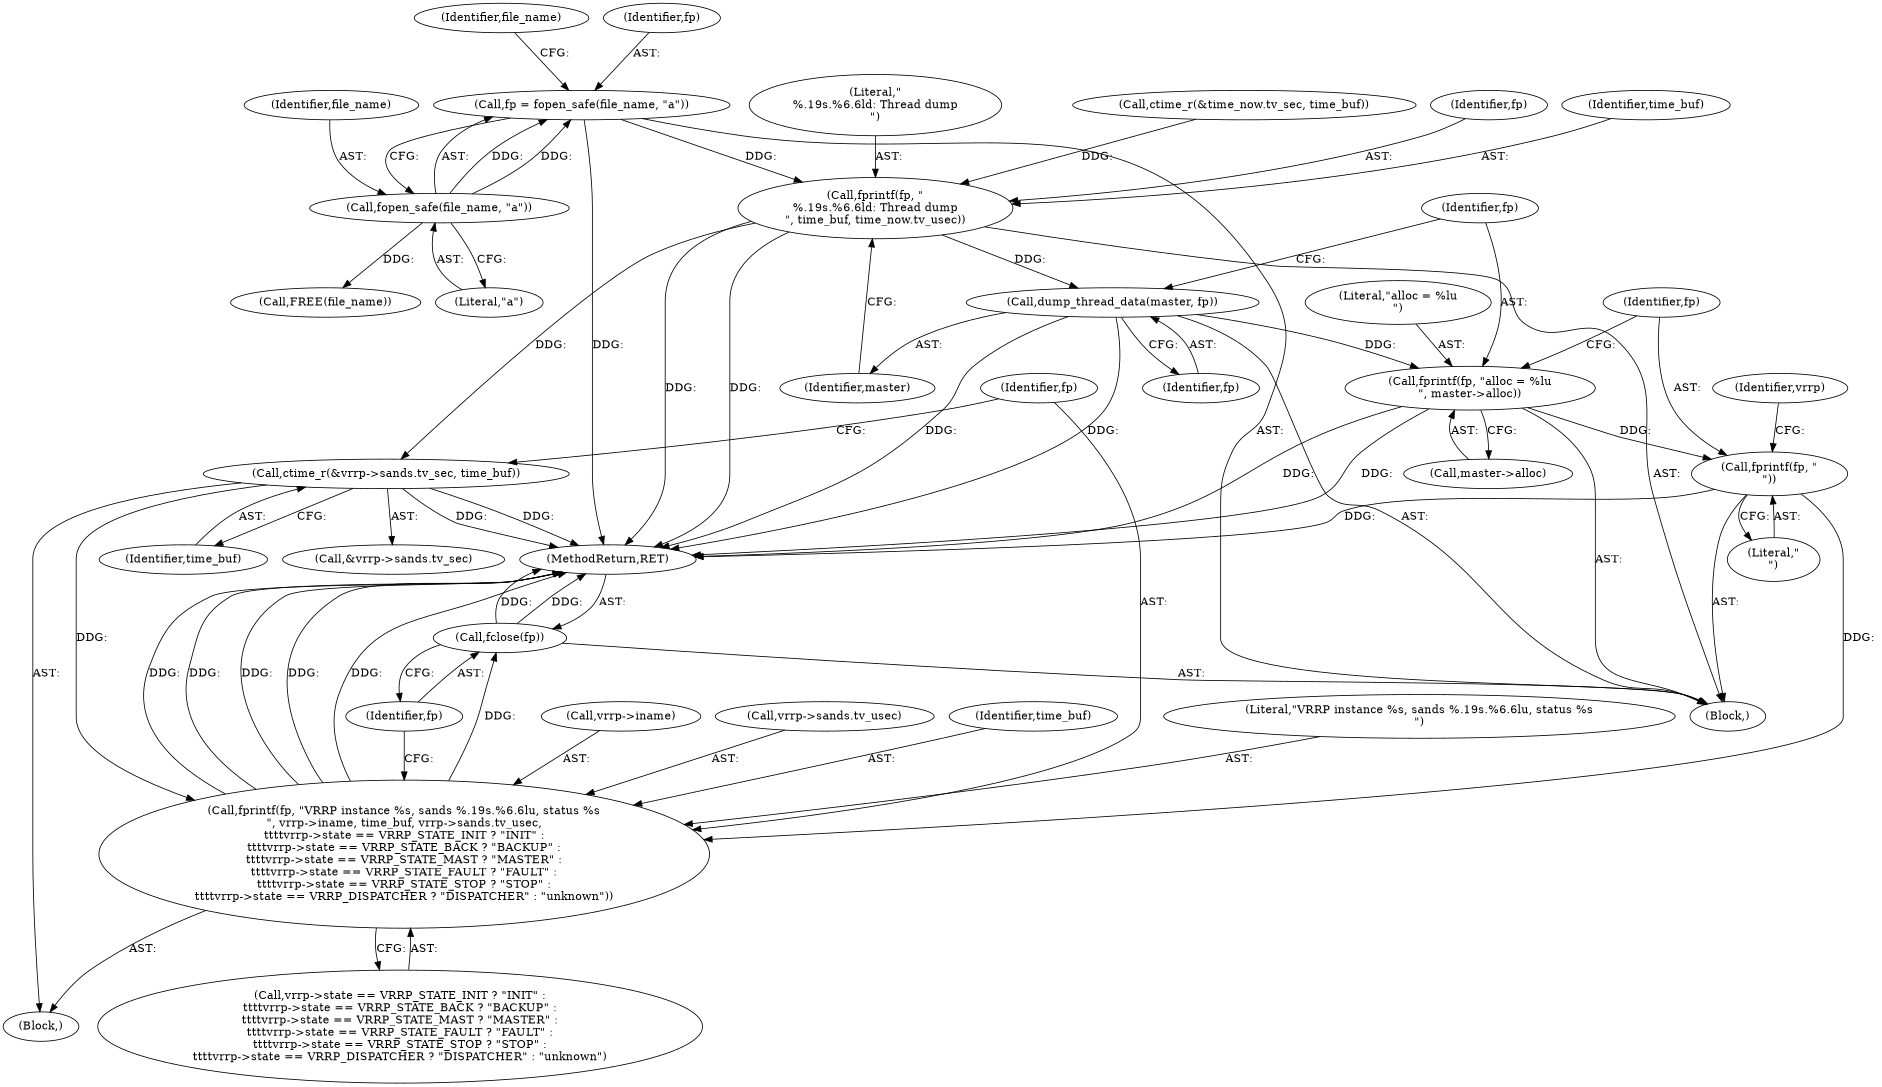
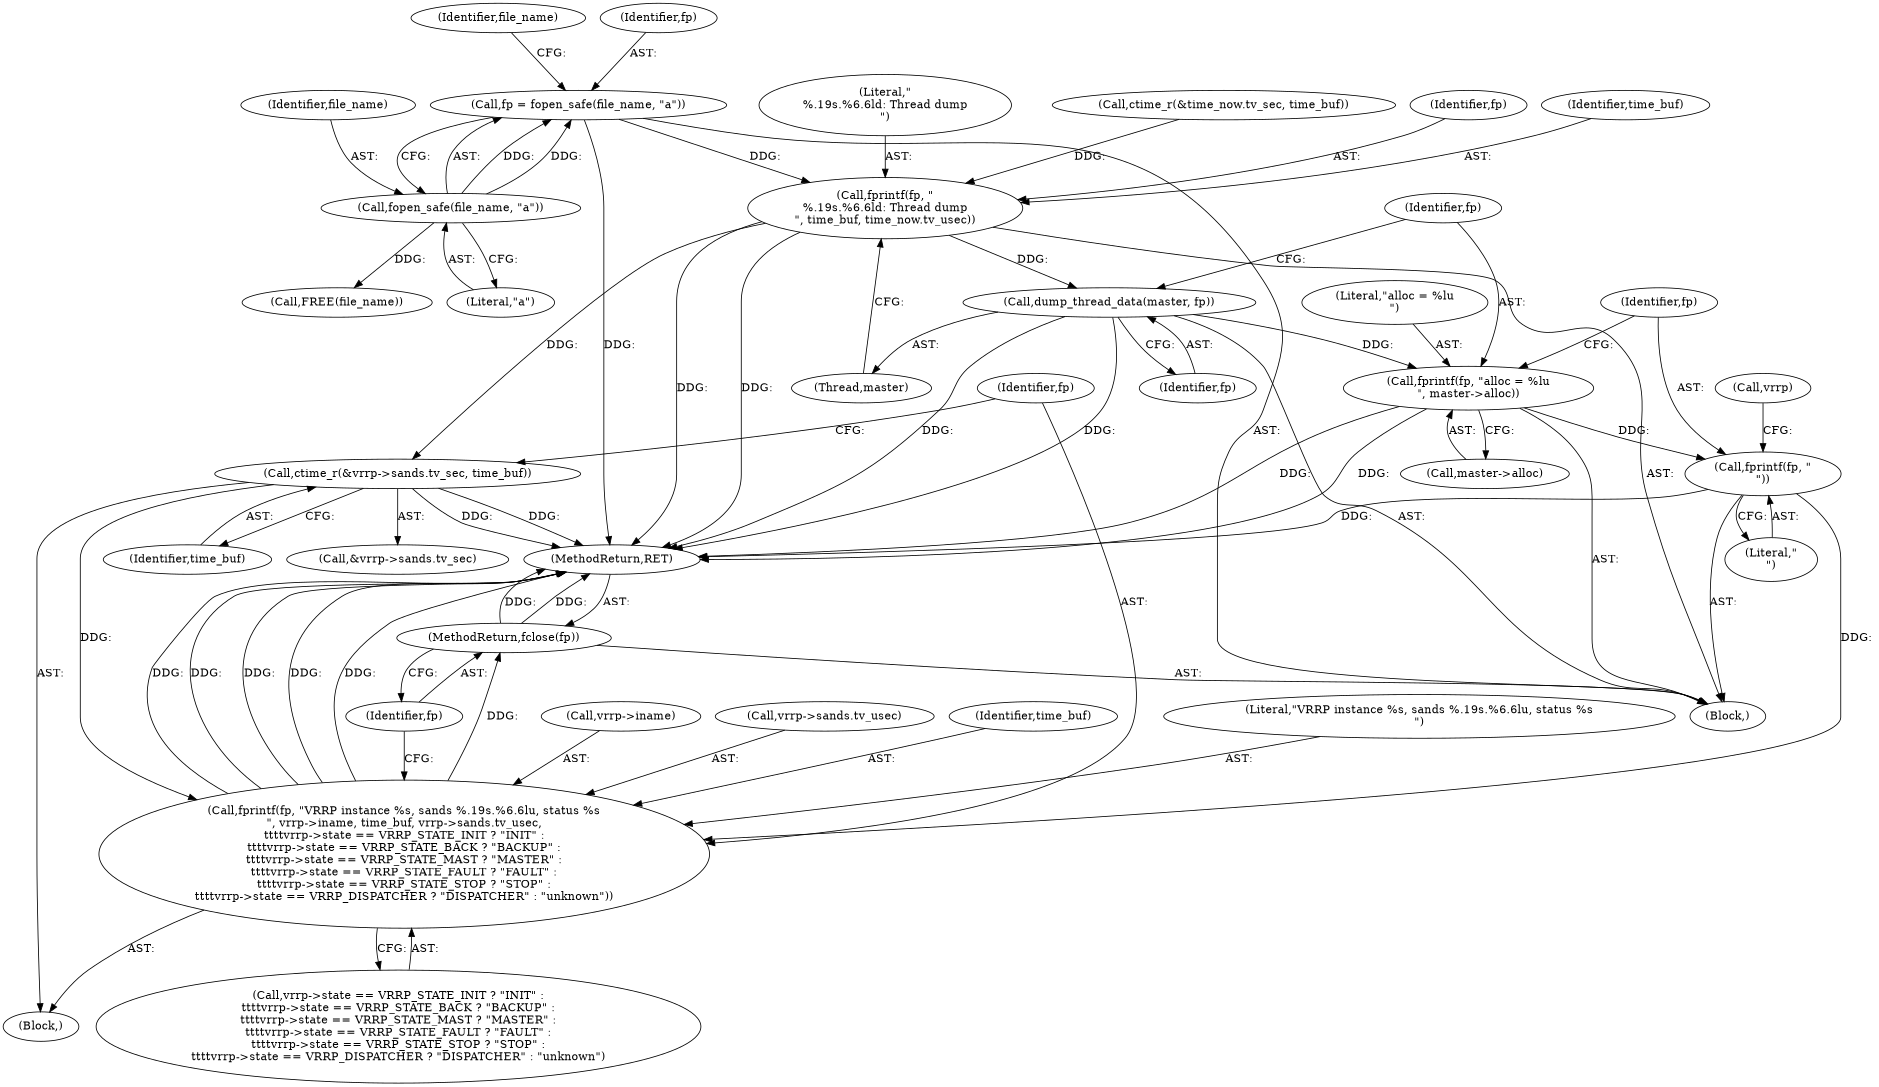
(857, 388) -> (861, 388)
(1780, 388) -> (1763, 388)
(500, 638) -> (504, 638)
